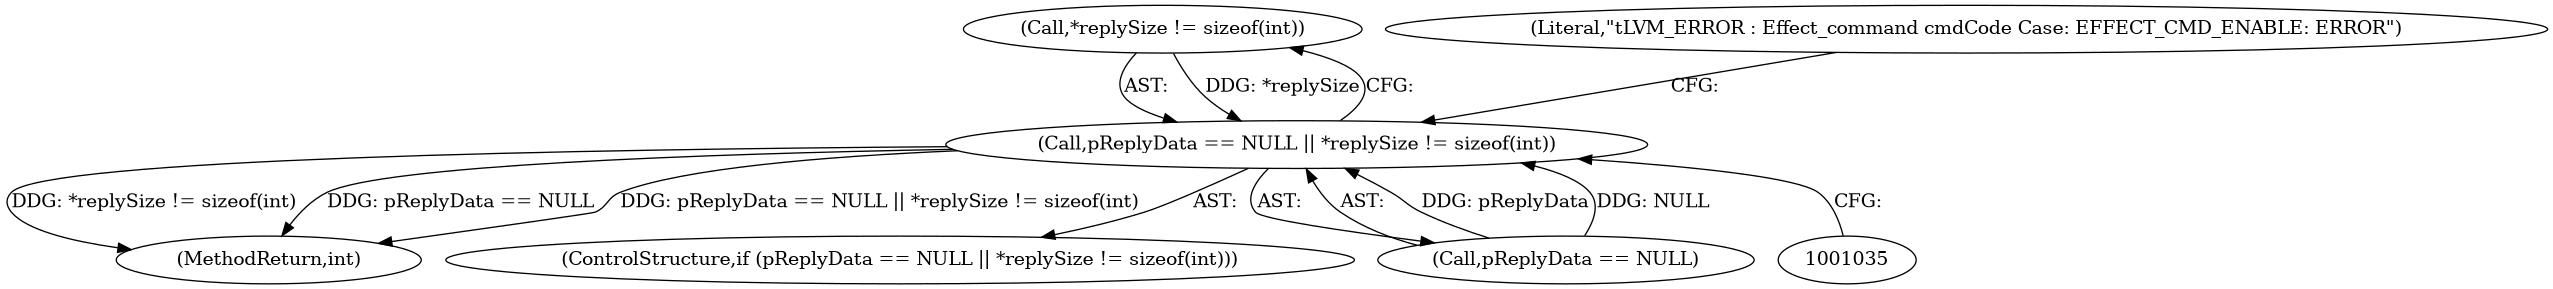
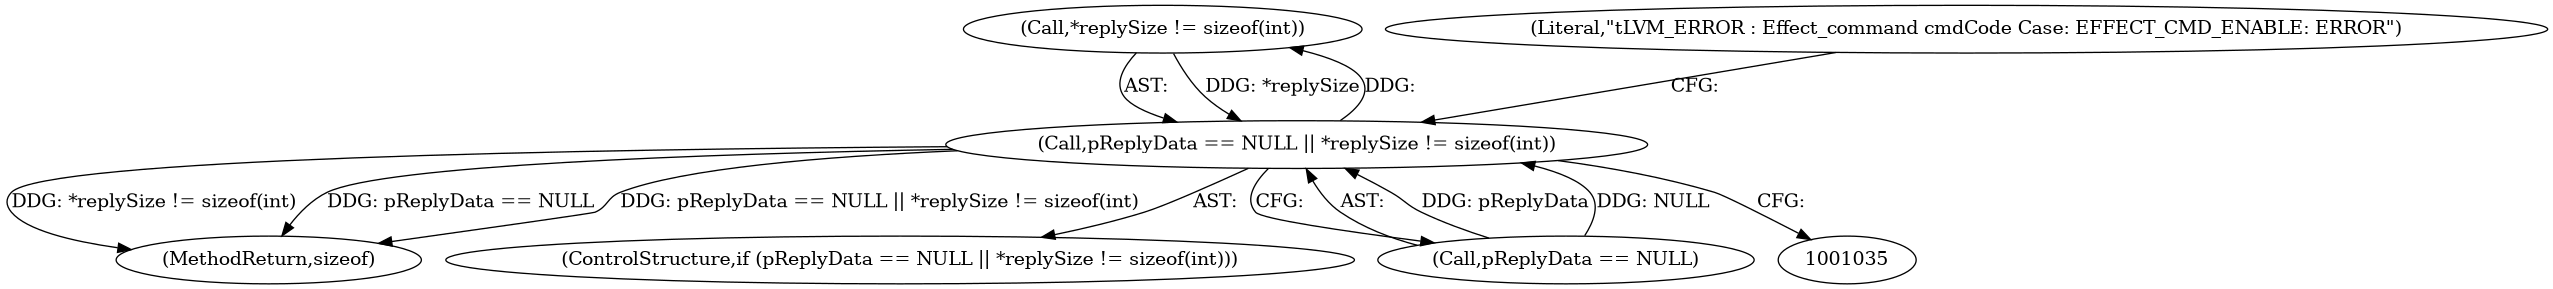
(1393, 87) -> (1393, 87)
(1732, 173) -> (1682, 184)
(1283, 202) -> (1283, 202)
(269, 260) -> (269, 260)
